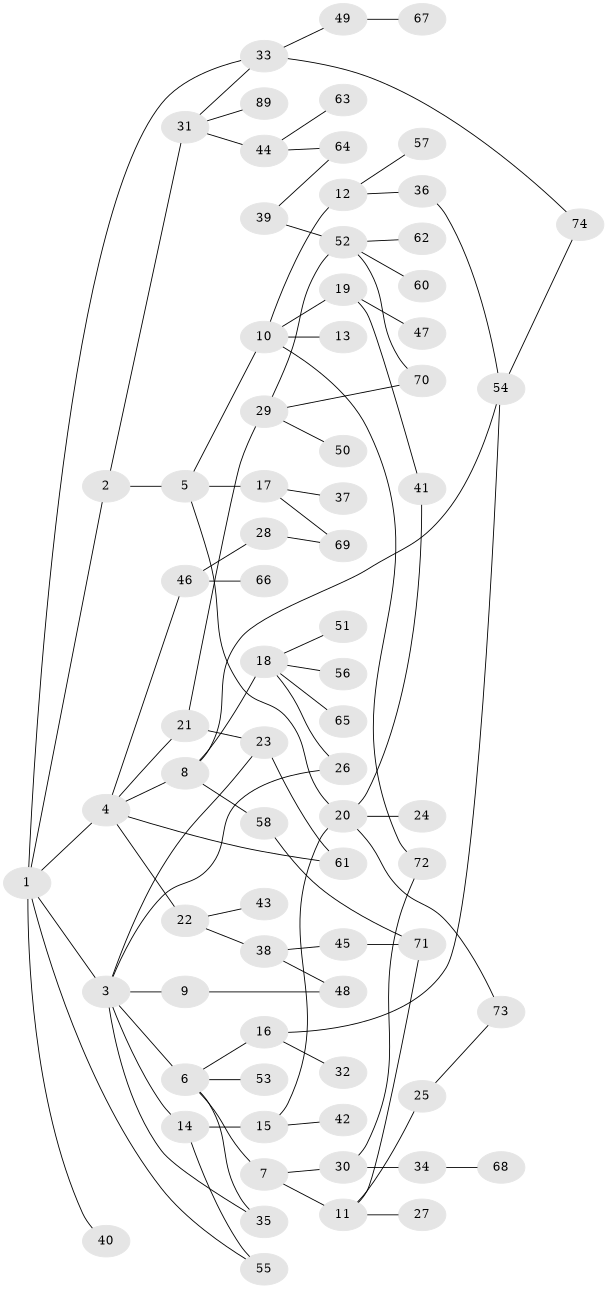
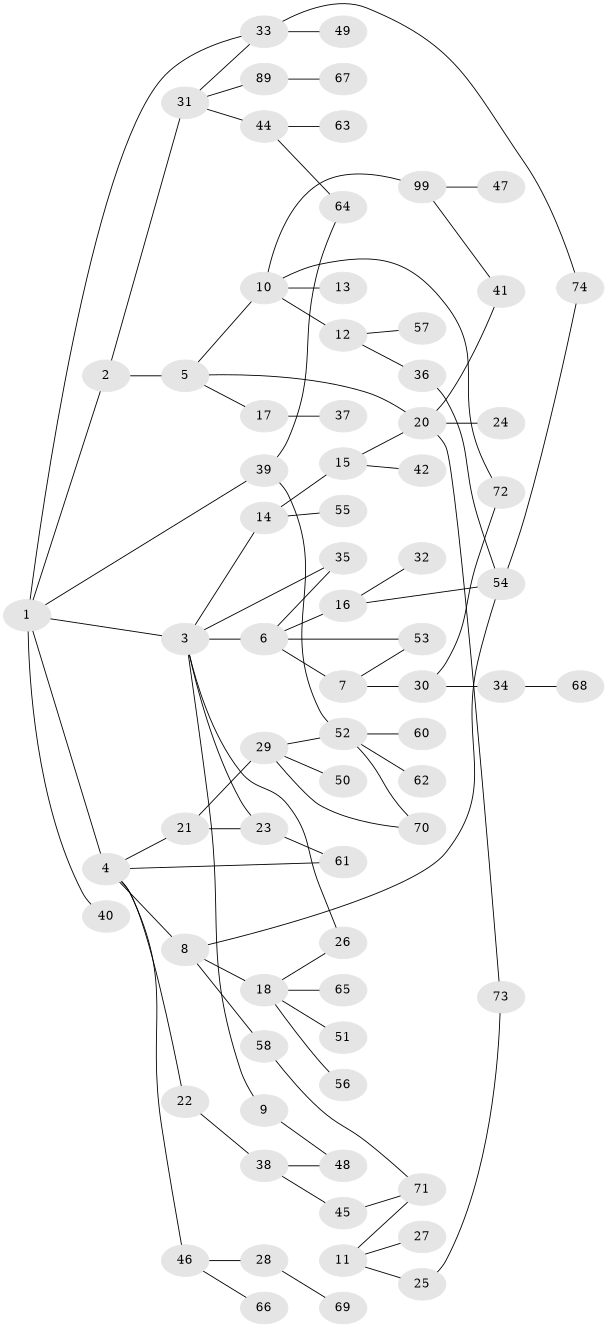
(383, 19) -> (304, 79)
(343, 290) -> (422, 187)
(304, 516) -> none
(264, 904) -> none
(107, 1100) -> (146, 543)
(304, 1195) -> (383, 663)
